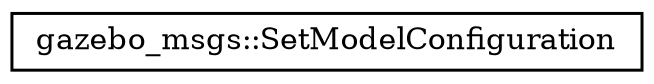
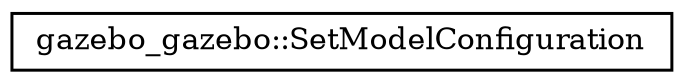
(327, 42) -> (342, 42)
